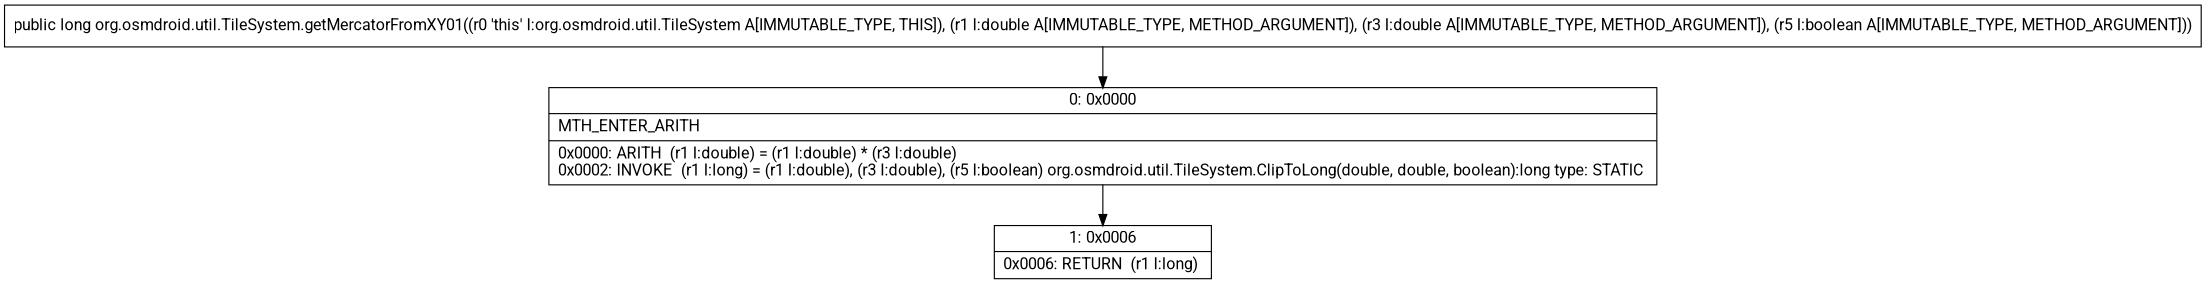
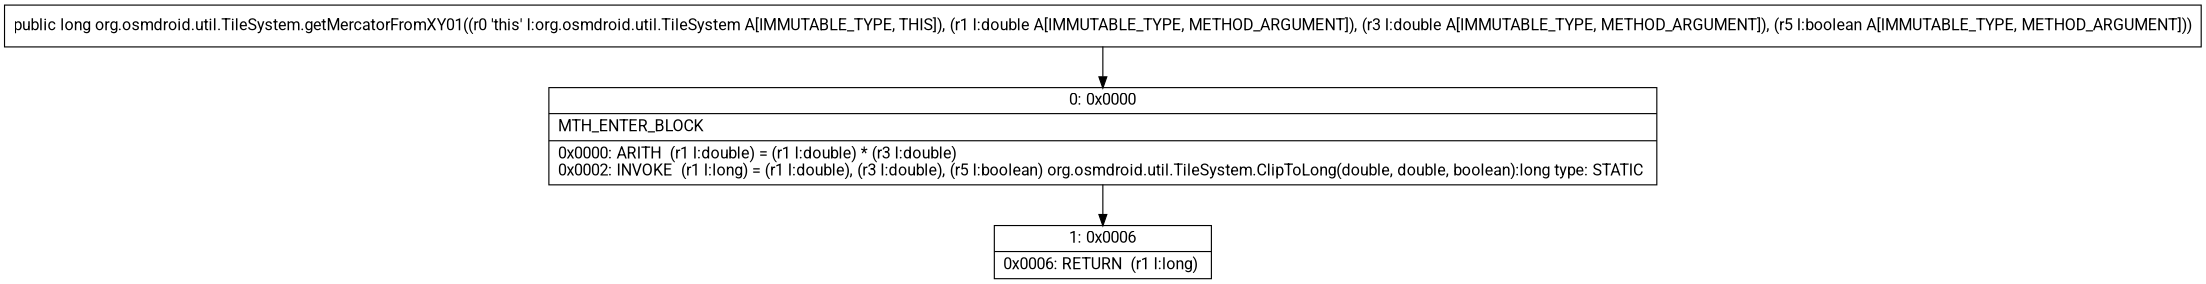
(629, 127) -> (631, 127)
